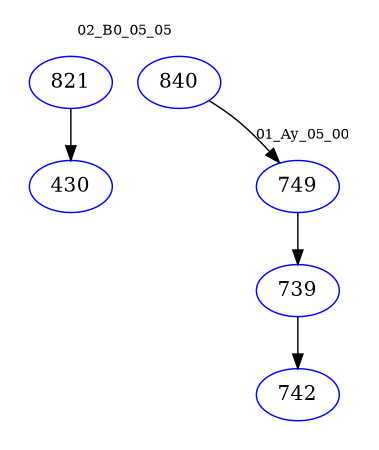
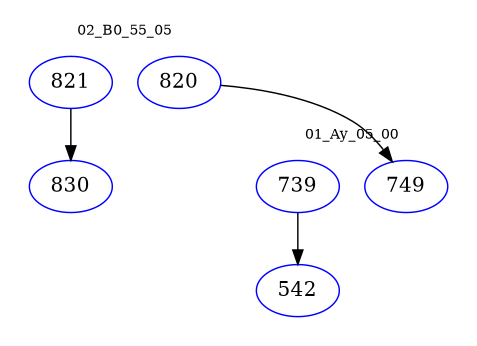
(125, 31) -> (125, 31)
(179, 82) -> (179, 82)
(71, 187) -> (71, 187)
(298, 231) -> none
(298, 395) -> (298, 291)
